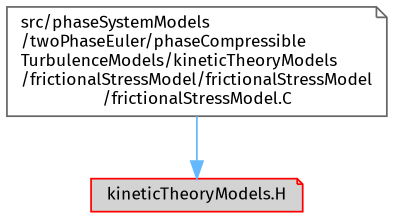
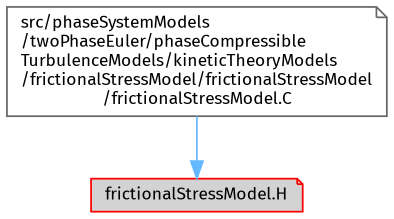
(197, 195) -> (197, 195)
